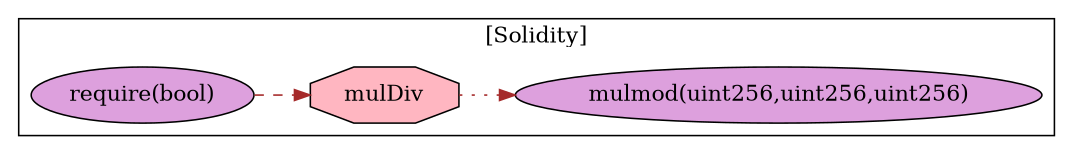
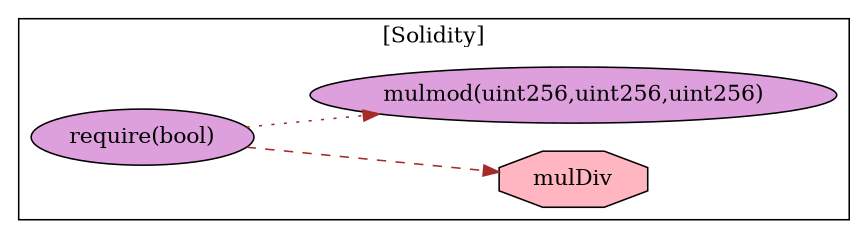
(479, 95) -> (305, 121)
